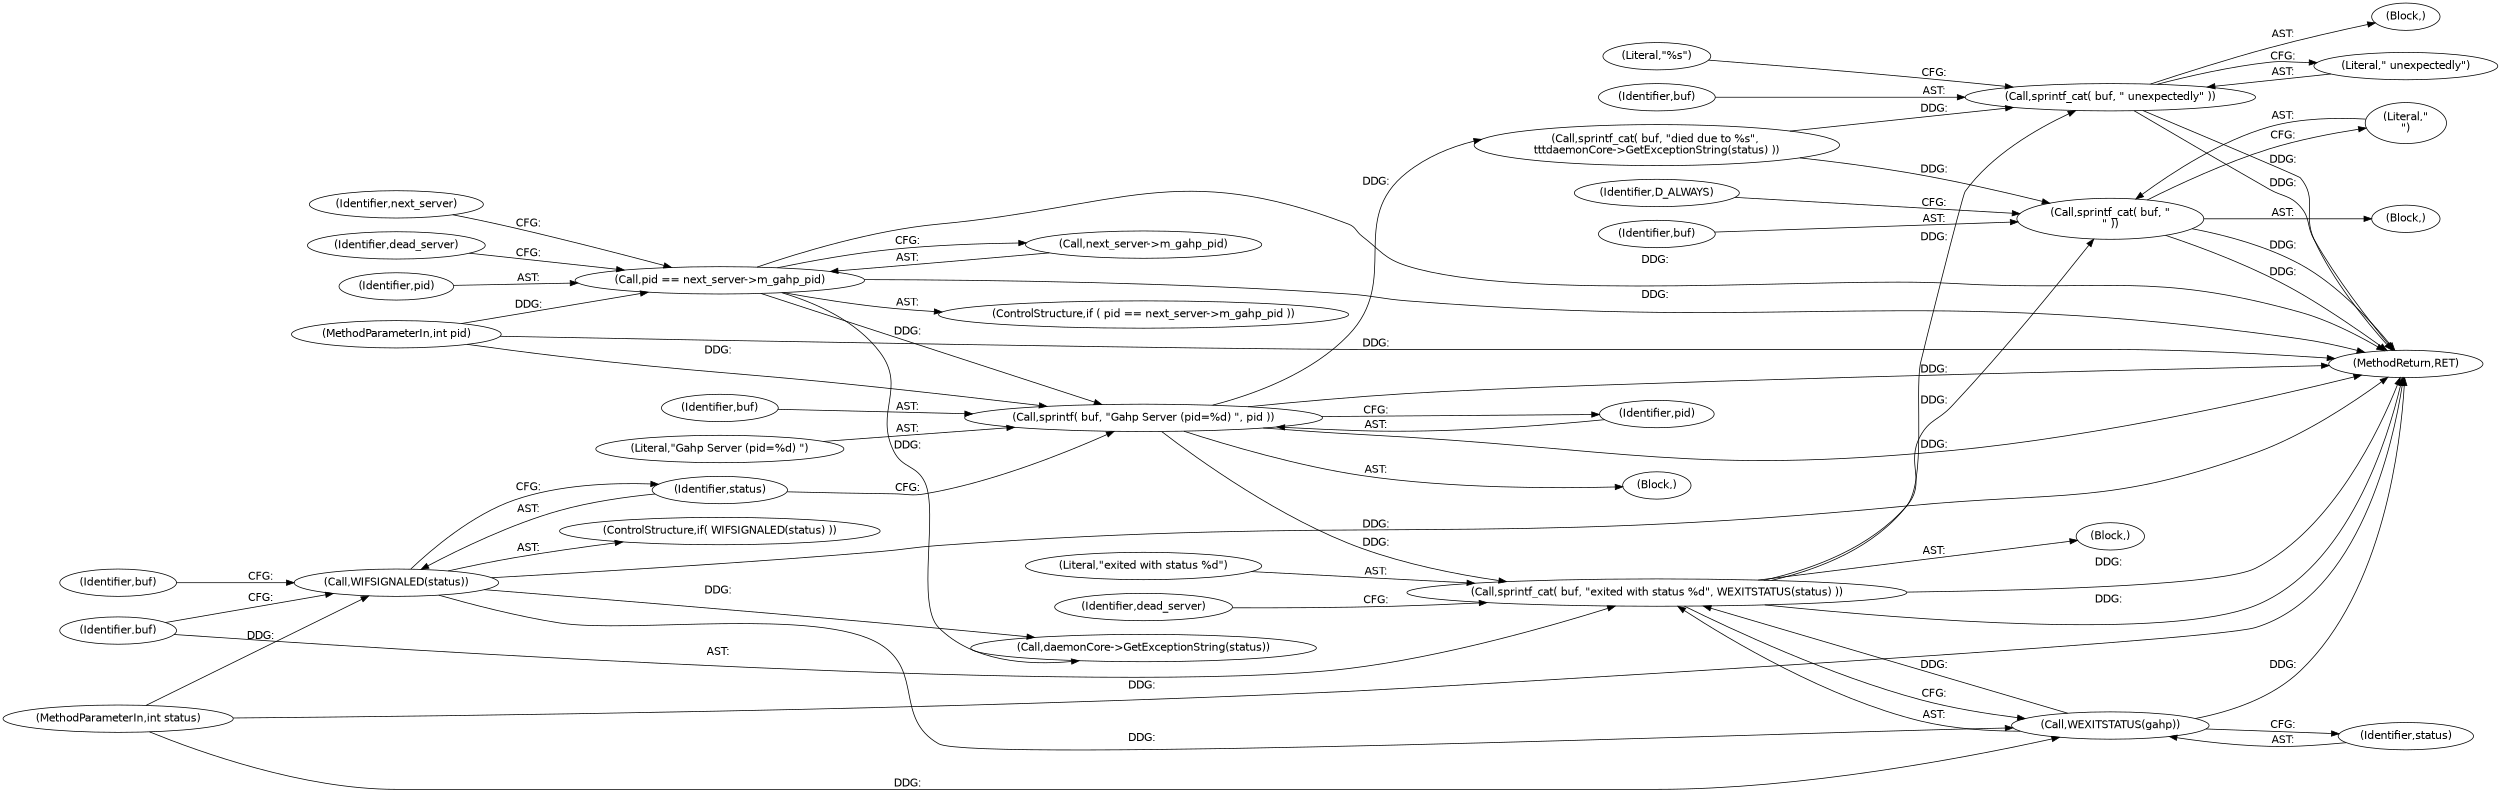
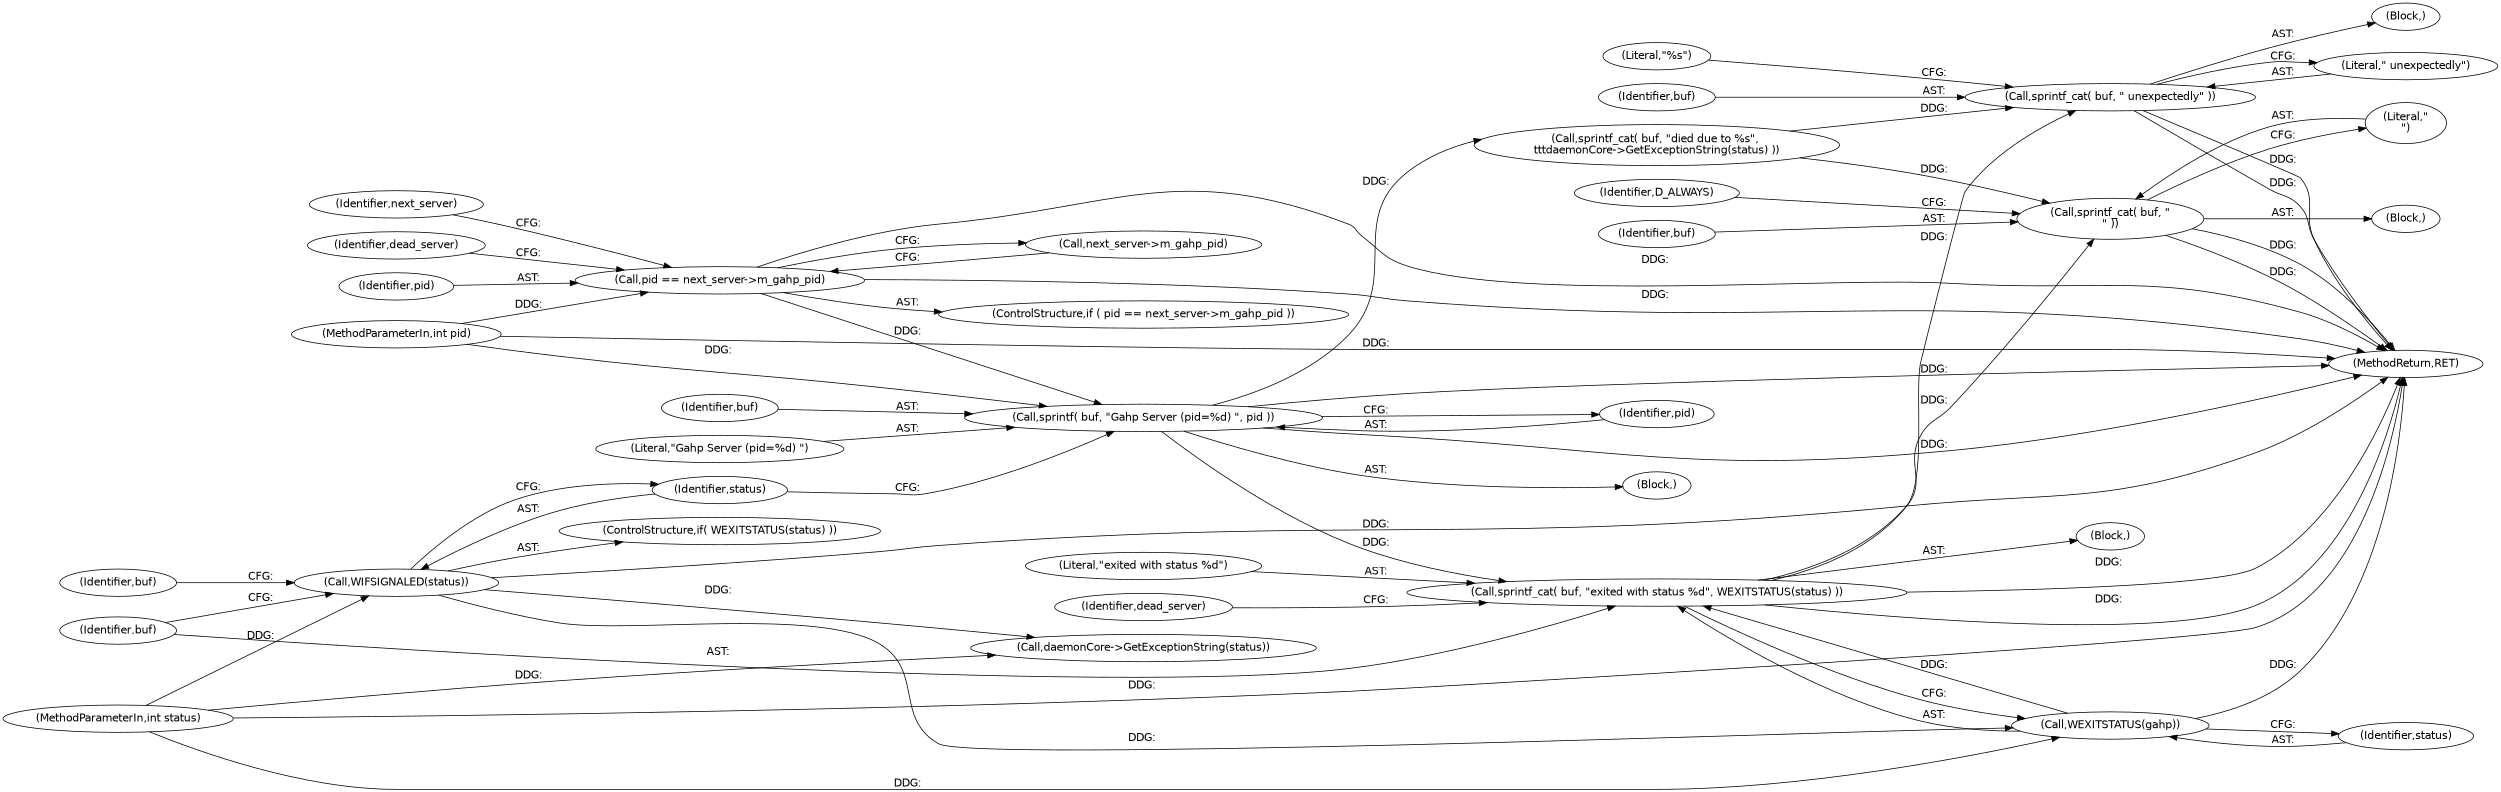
(909, 258) -> (909, 258)
(924, 481) -> (598, 678)
(720, 531) -> (720, 531)
